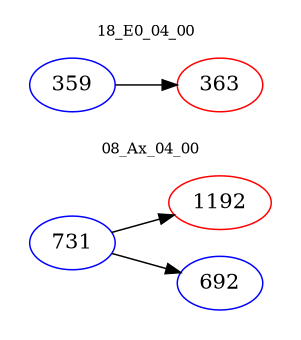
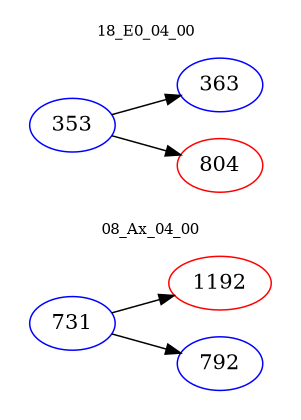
(72, 85) -> (72, 125)
(220, 85) -> (220, 85)
none -> (220, 165)
(220, 283) -> (220, 364)
